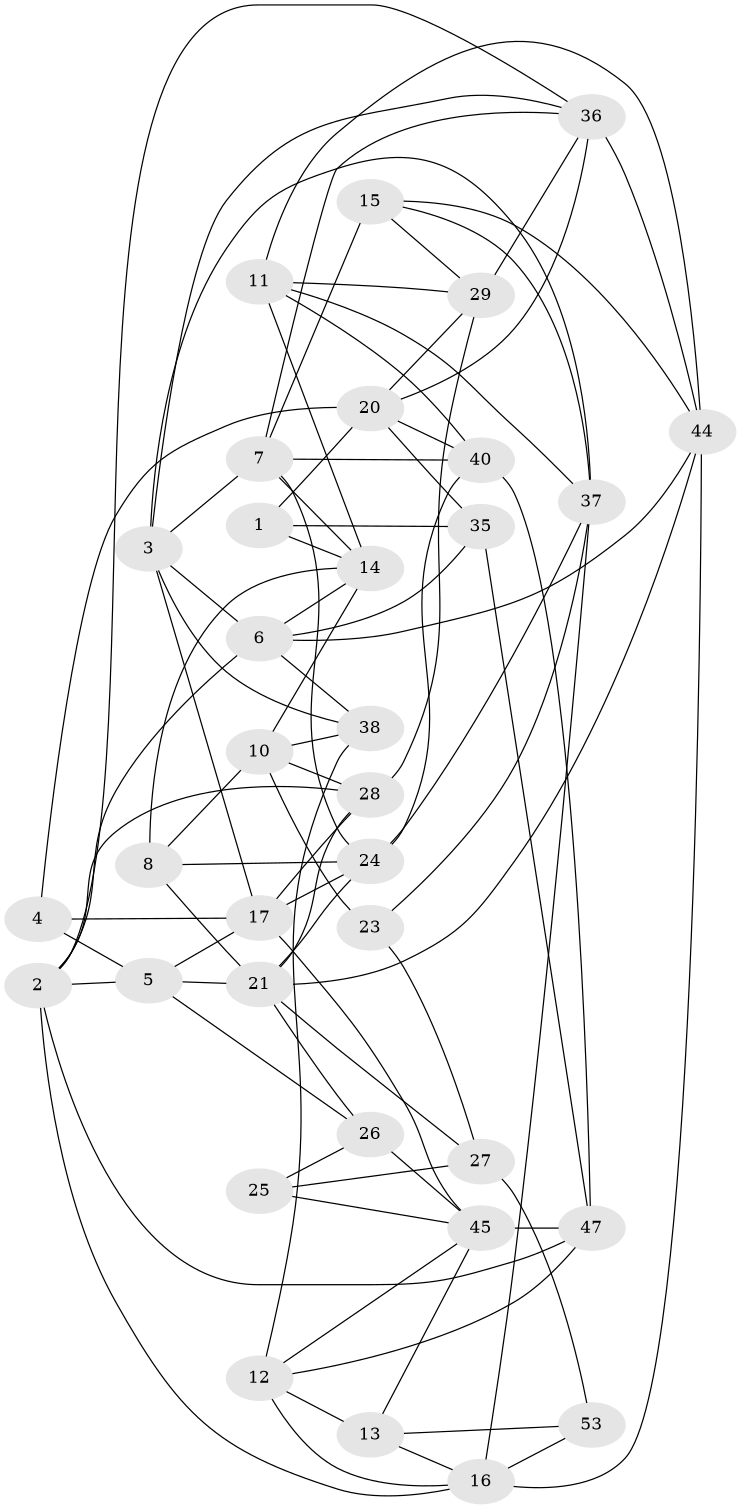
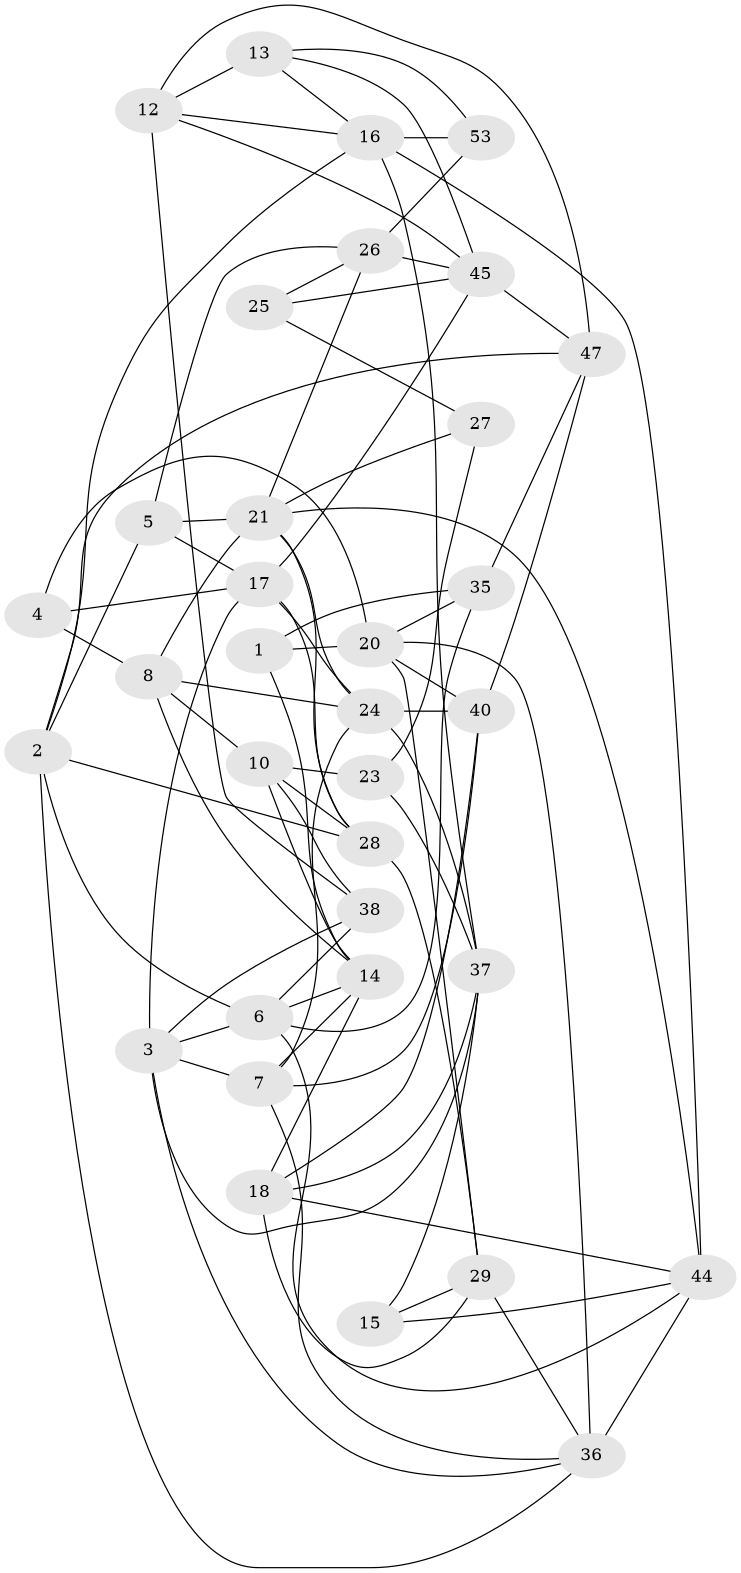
(260, 282) -> (260, 1192)
(315, 330) -> none
(93, 950) -> (98, 648)
(556, 1286) -> (426, 194)
